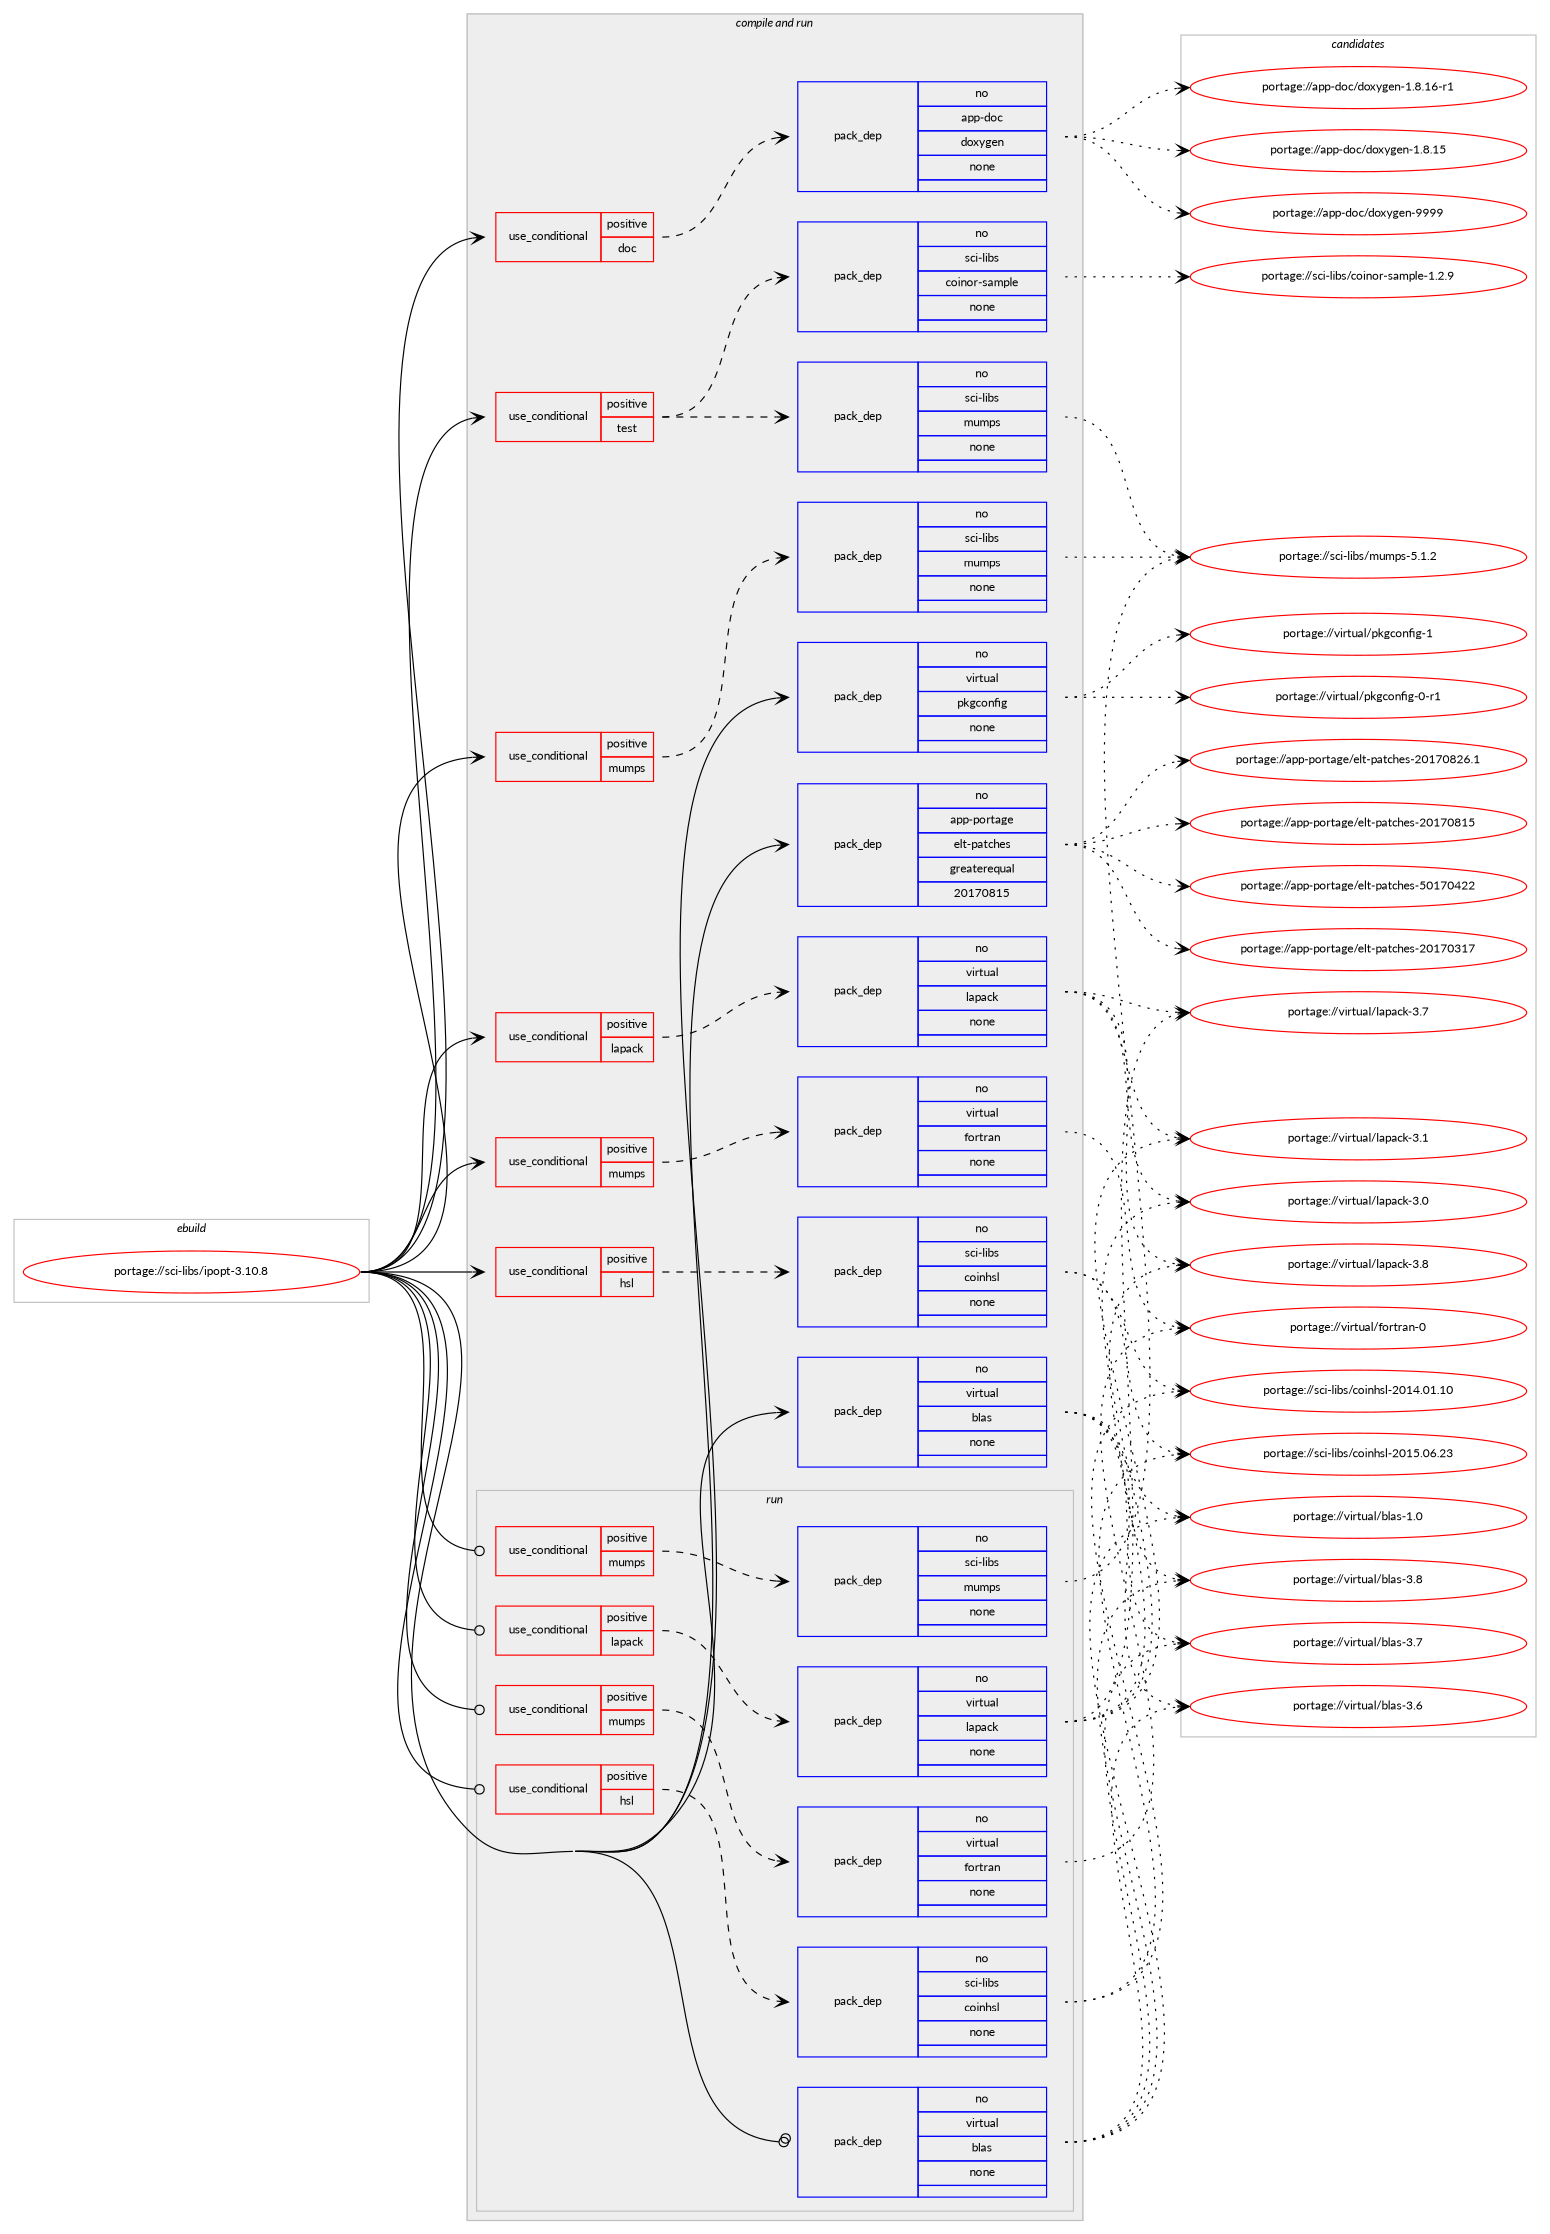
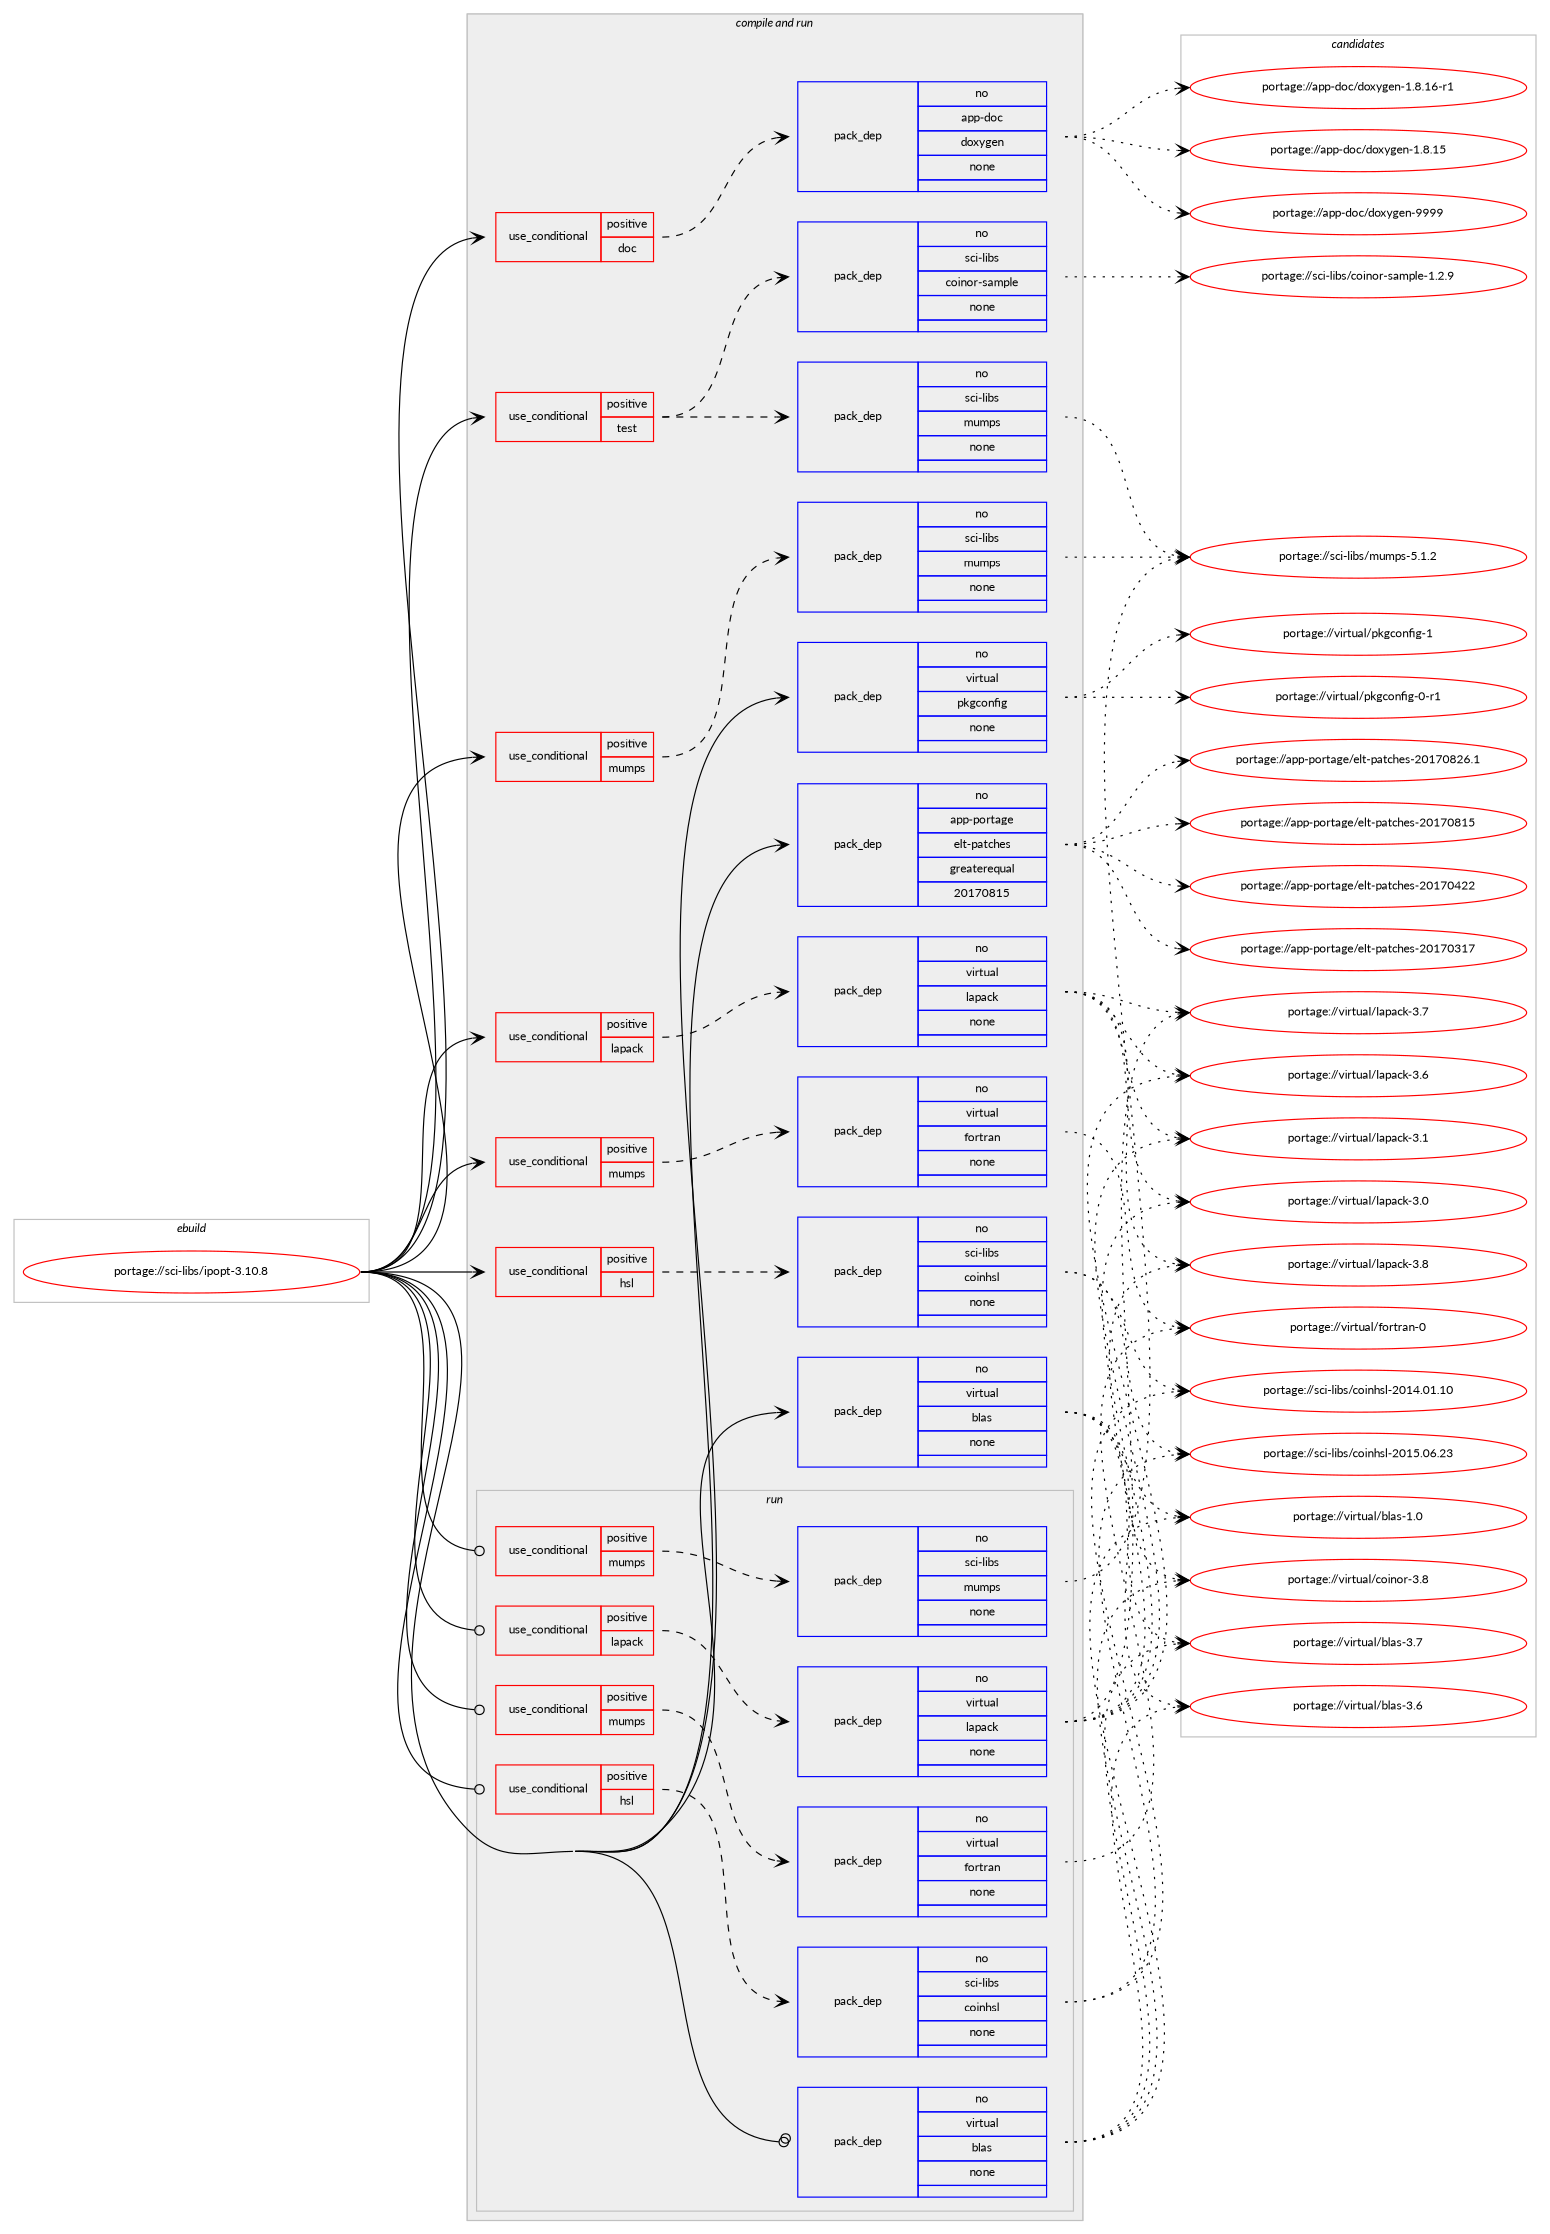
(1358, 887) -> (1358, 887)
none -> (1358, 1076)
(1358, 1580) -> (1358, 1580)
